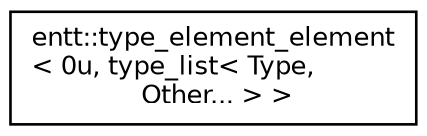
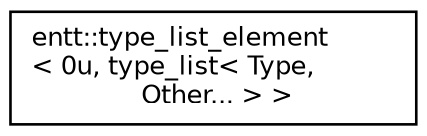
(213, 68) -> (213, 68)
